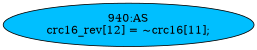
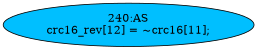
(129, 25) -> (129, 25)
